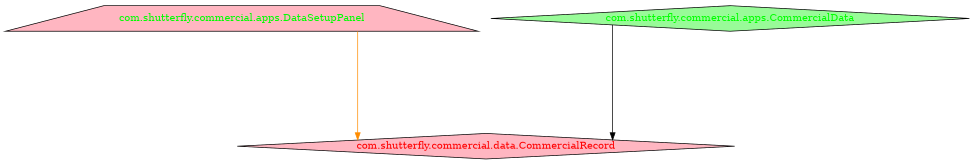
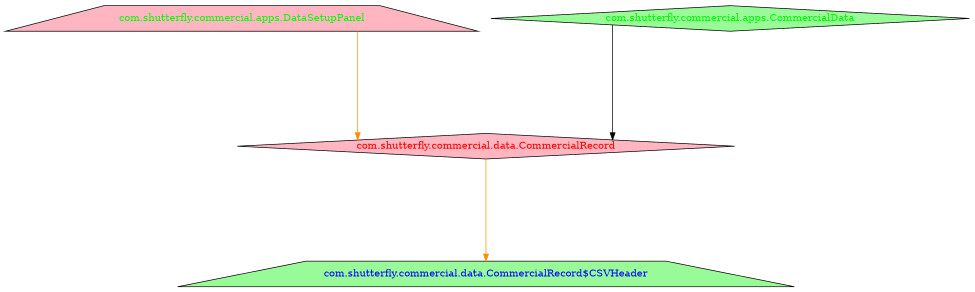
none -> (486, 274)
